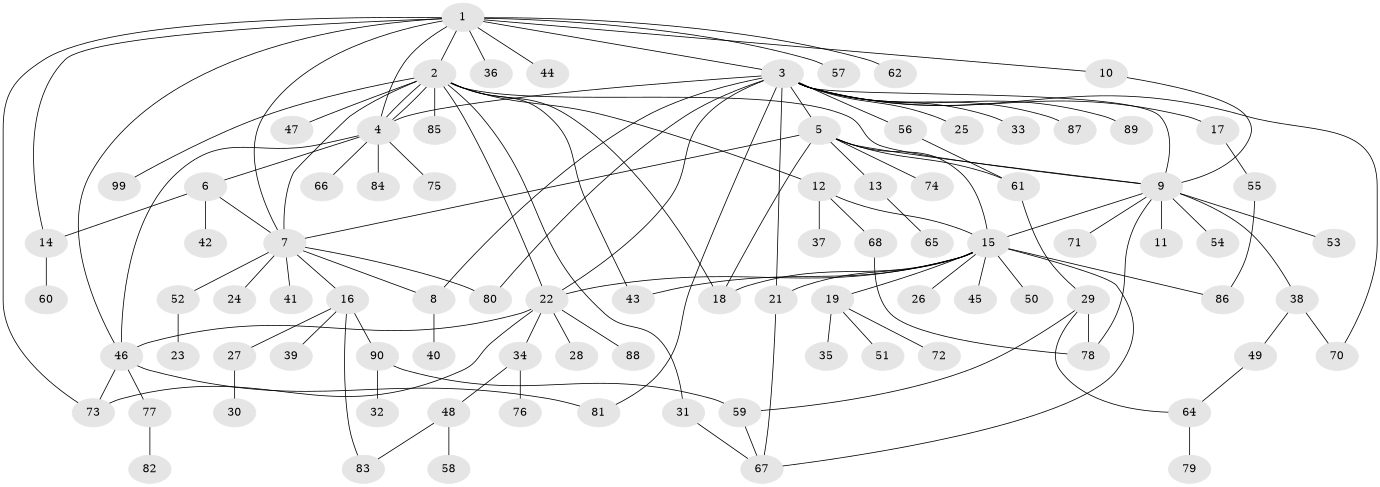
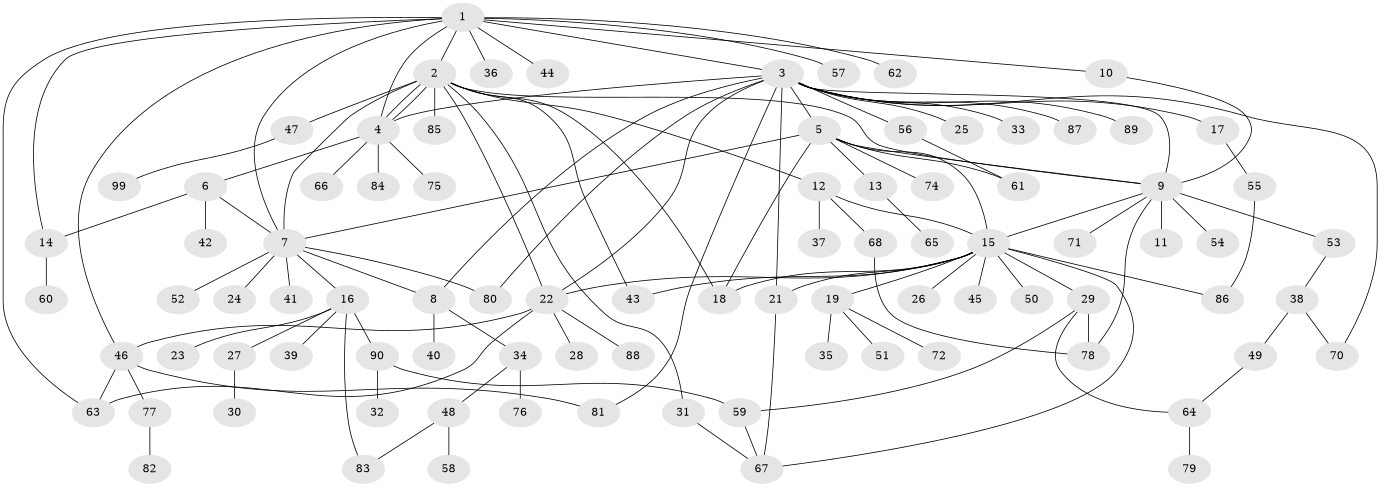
(277, 112) -> (206, 159)
(180, 171) -> none
(1245, 228) -> (1316, 272)
(1042, 249) -> (1038, 271)
(178, 328) -> (242, 332)
(534, 328) -> (477, 328)
(93, 413) -> (93, 413)
